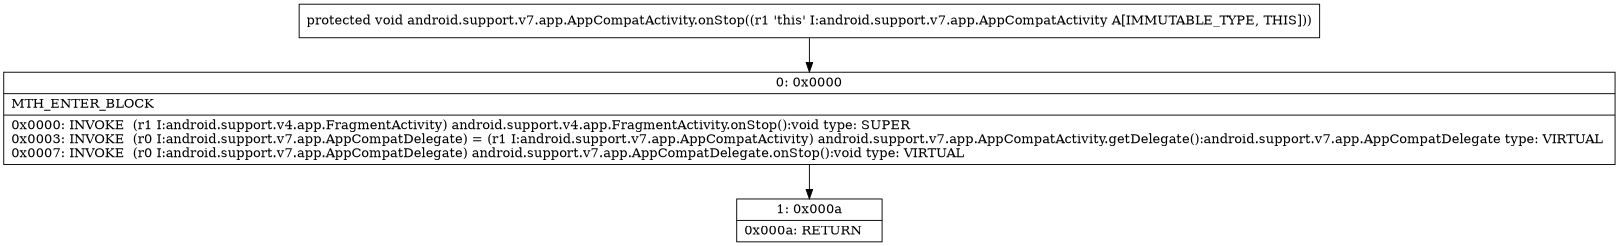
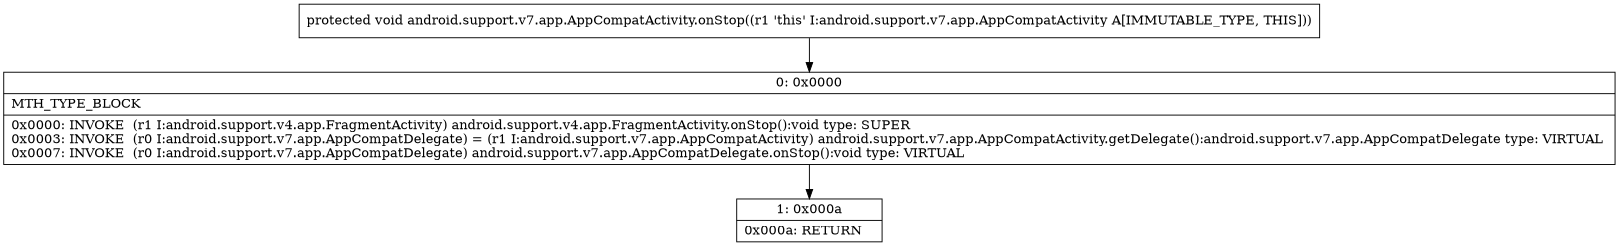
(83, 104) -> (76, 104)
